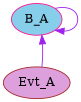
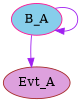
(43, 56) -> (31, 47)
